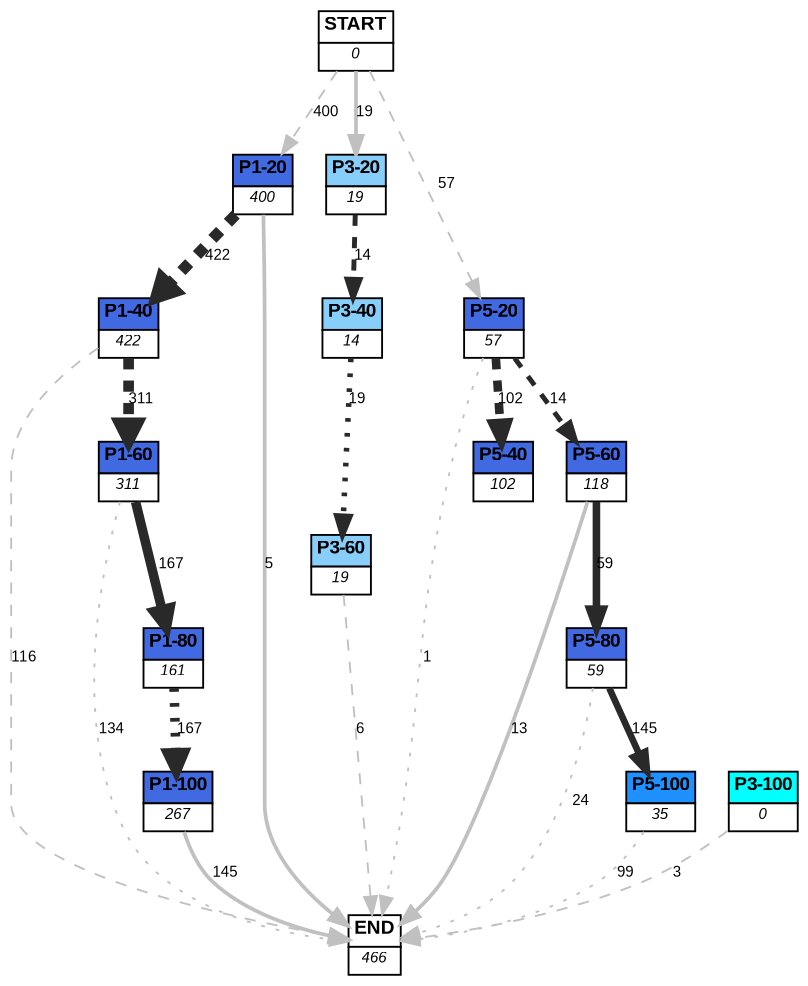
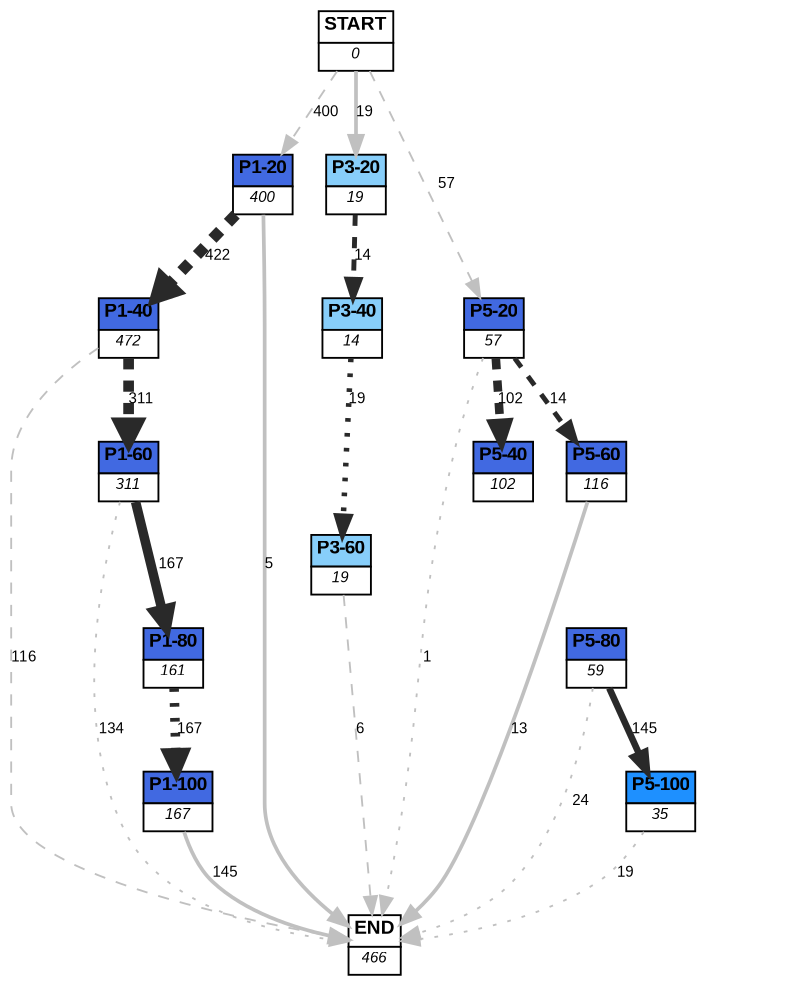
(129, 341) -> (129, 341)
(596, 485) -> (596, 485)
(596, 555) -> none
(762, 801) -> none
(178, 815) -> (178, 815)
(626, 873) -> (626, 873)
